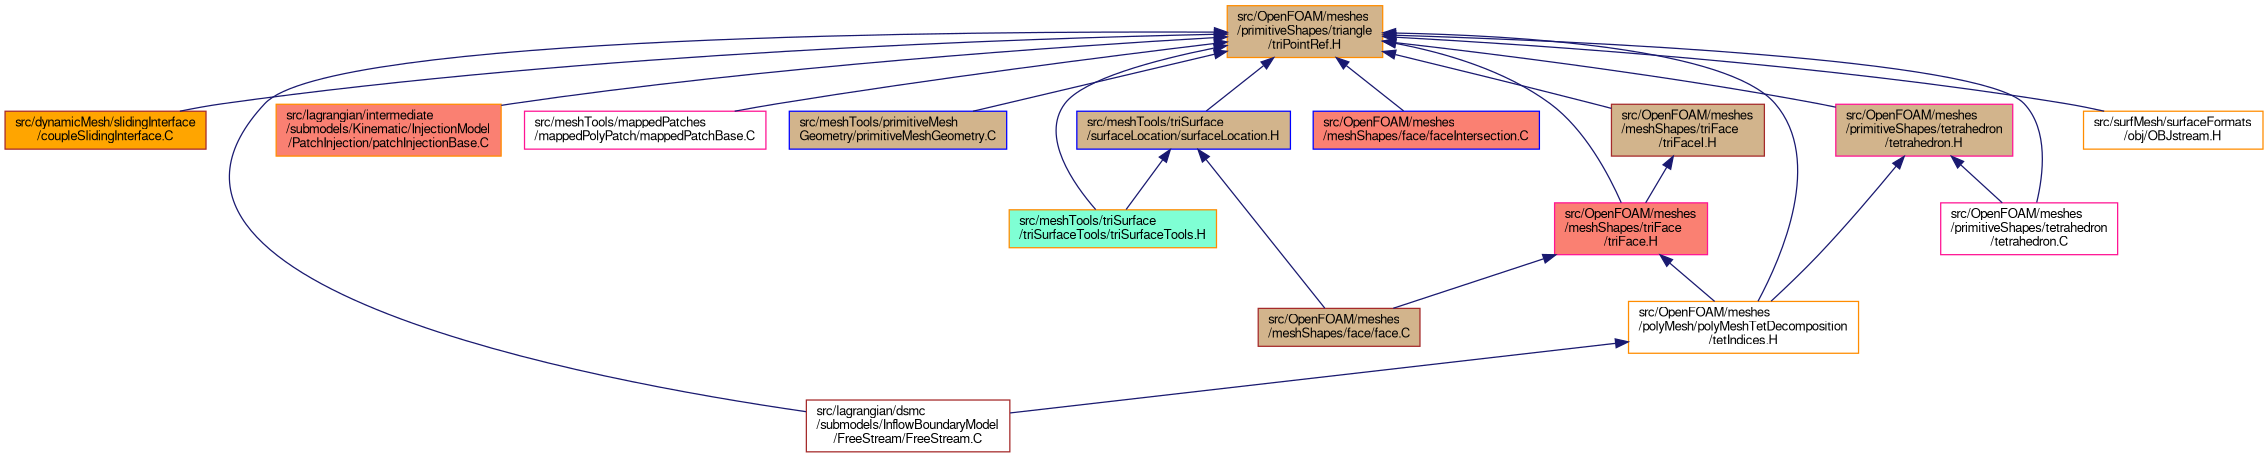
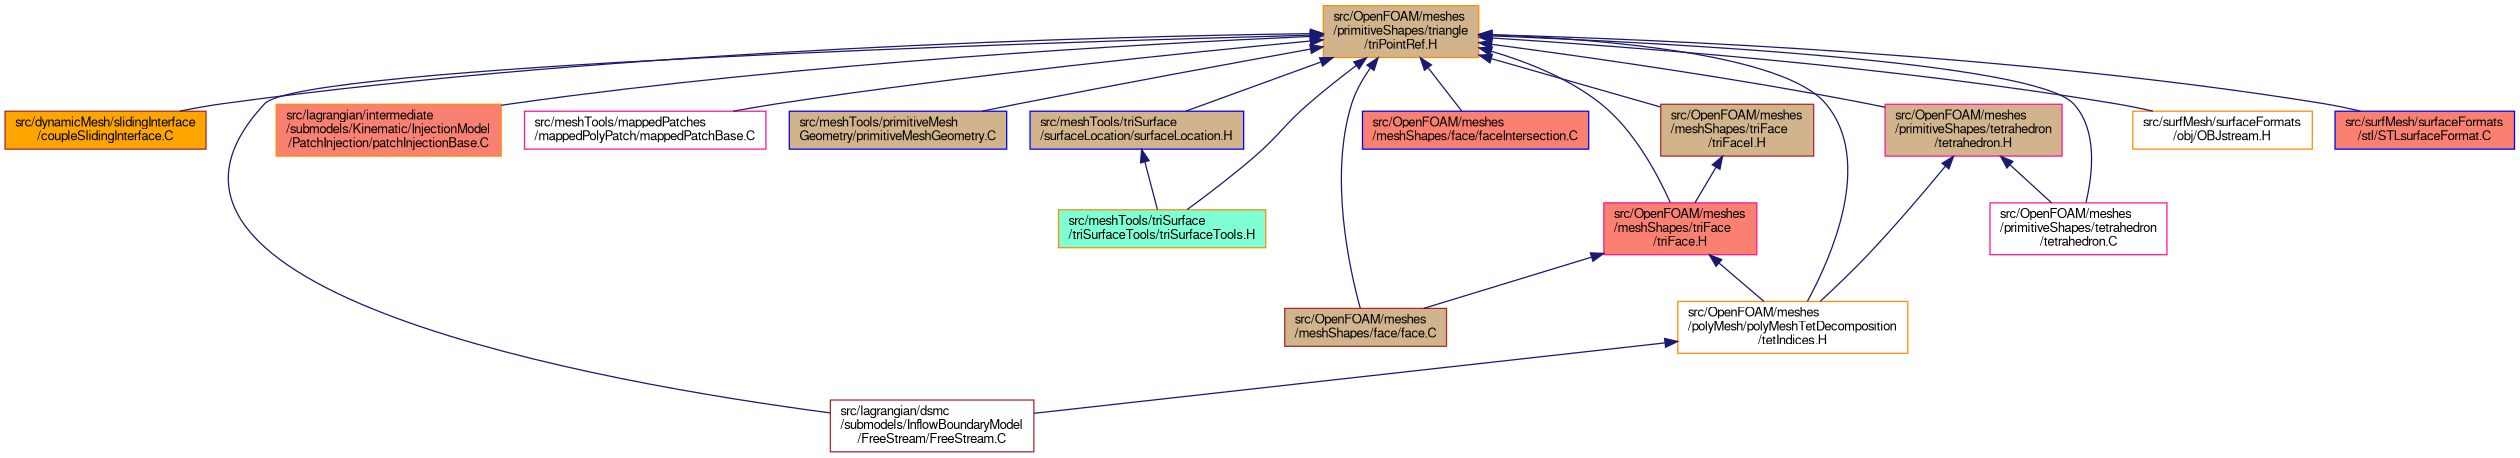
none -> (2425, 130)
(1265, 234) -> (1342, 186)
